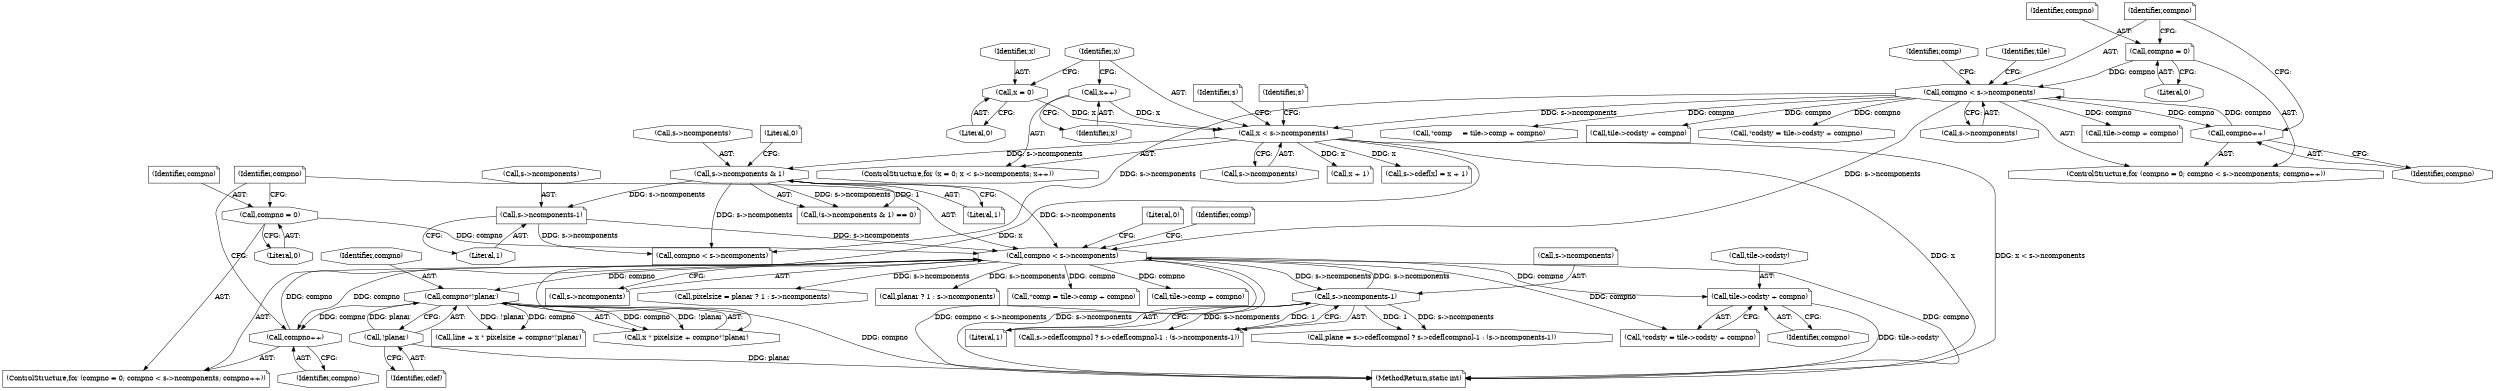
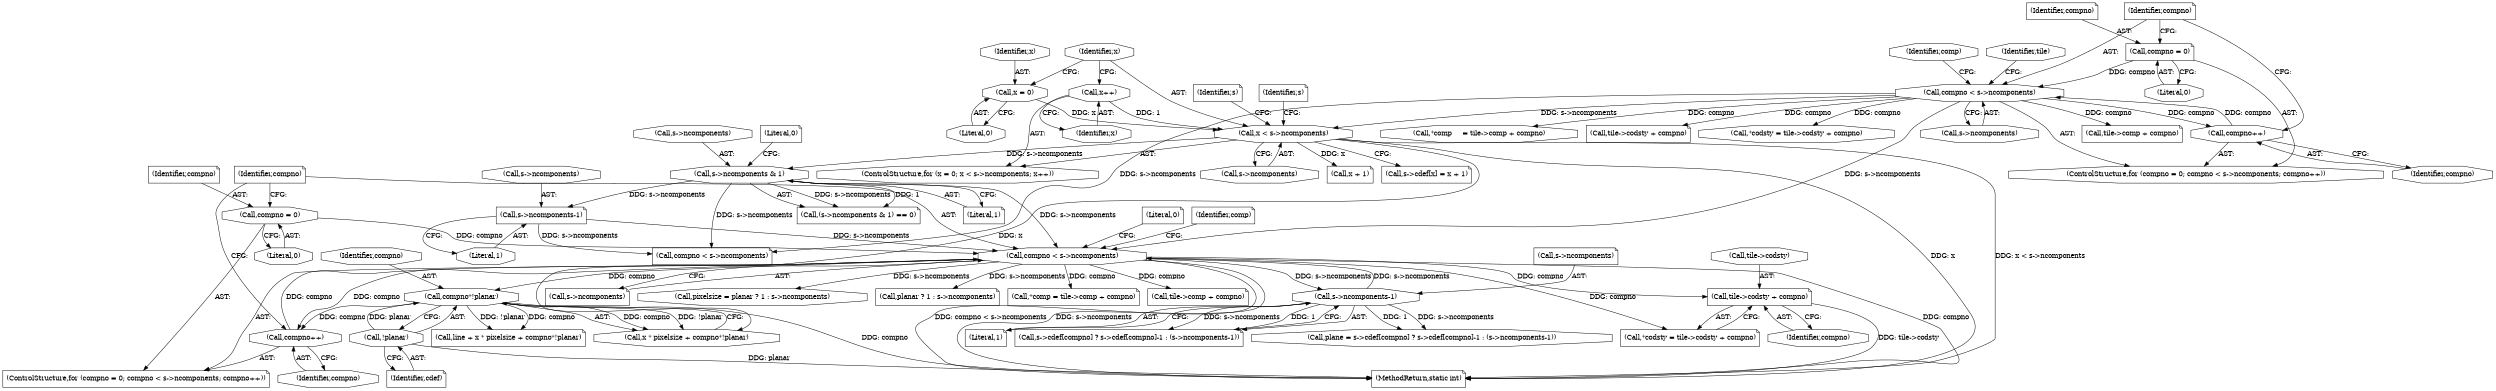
(1148, 113) -> (1148, 113)
(1384, 154) -> (1384, 154)
(736, 318) -> (736, 318)
